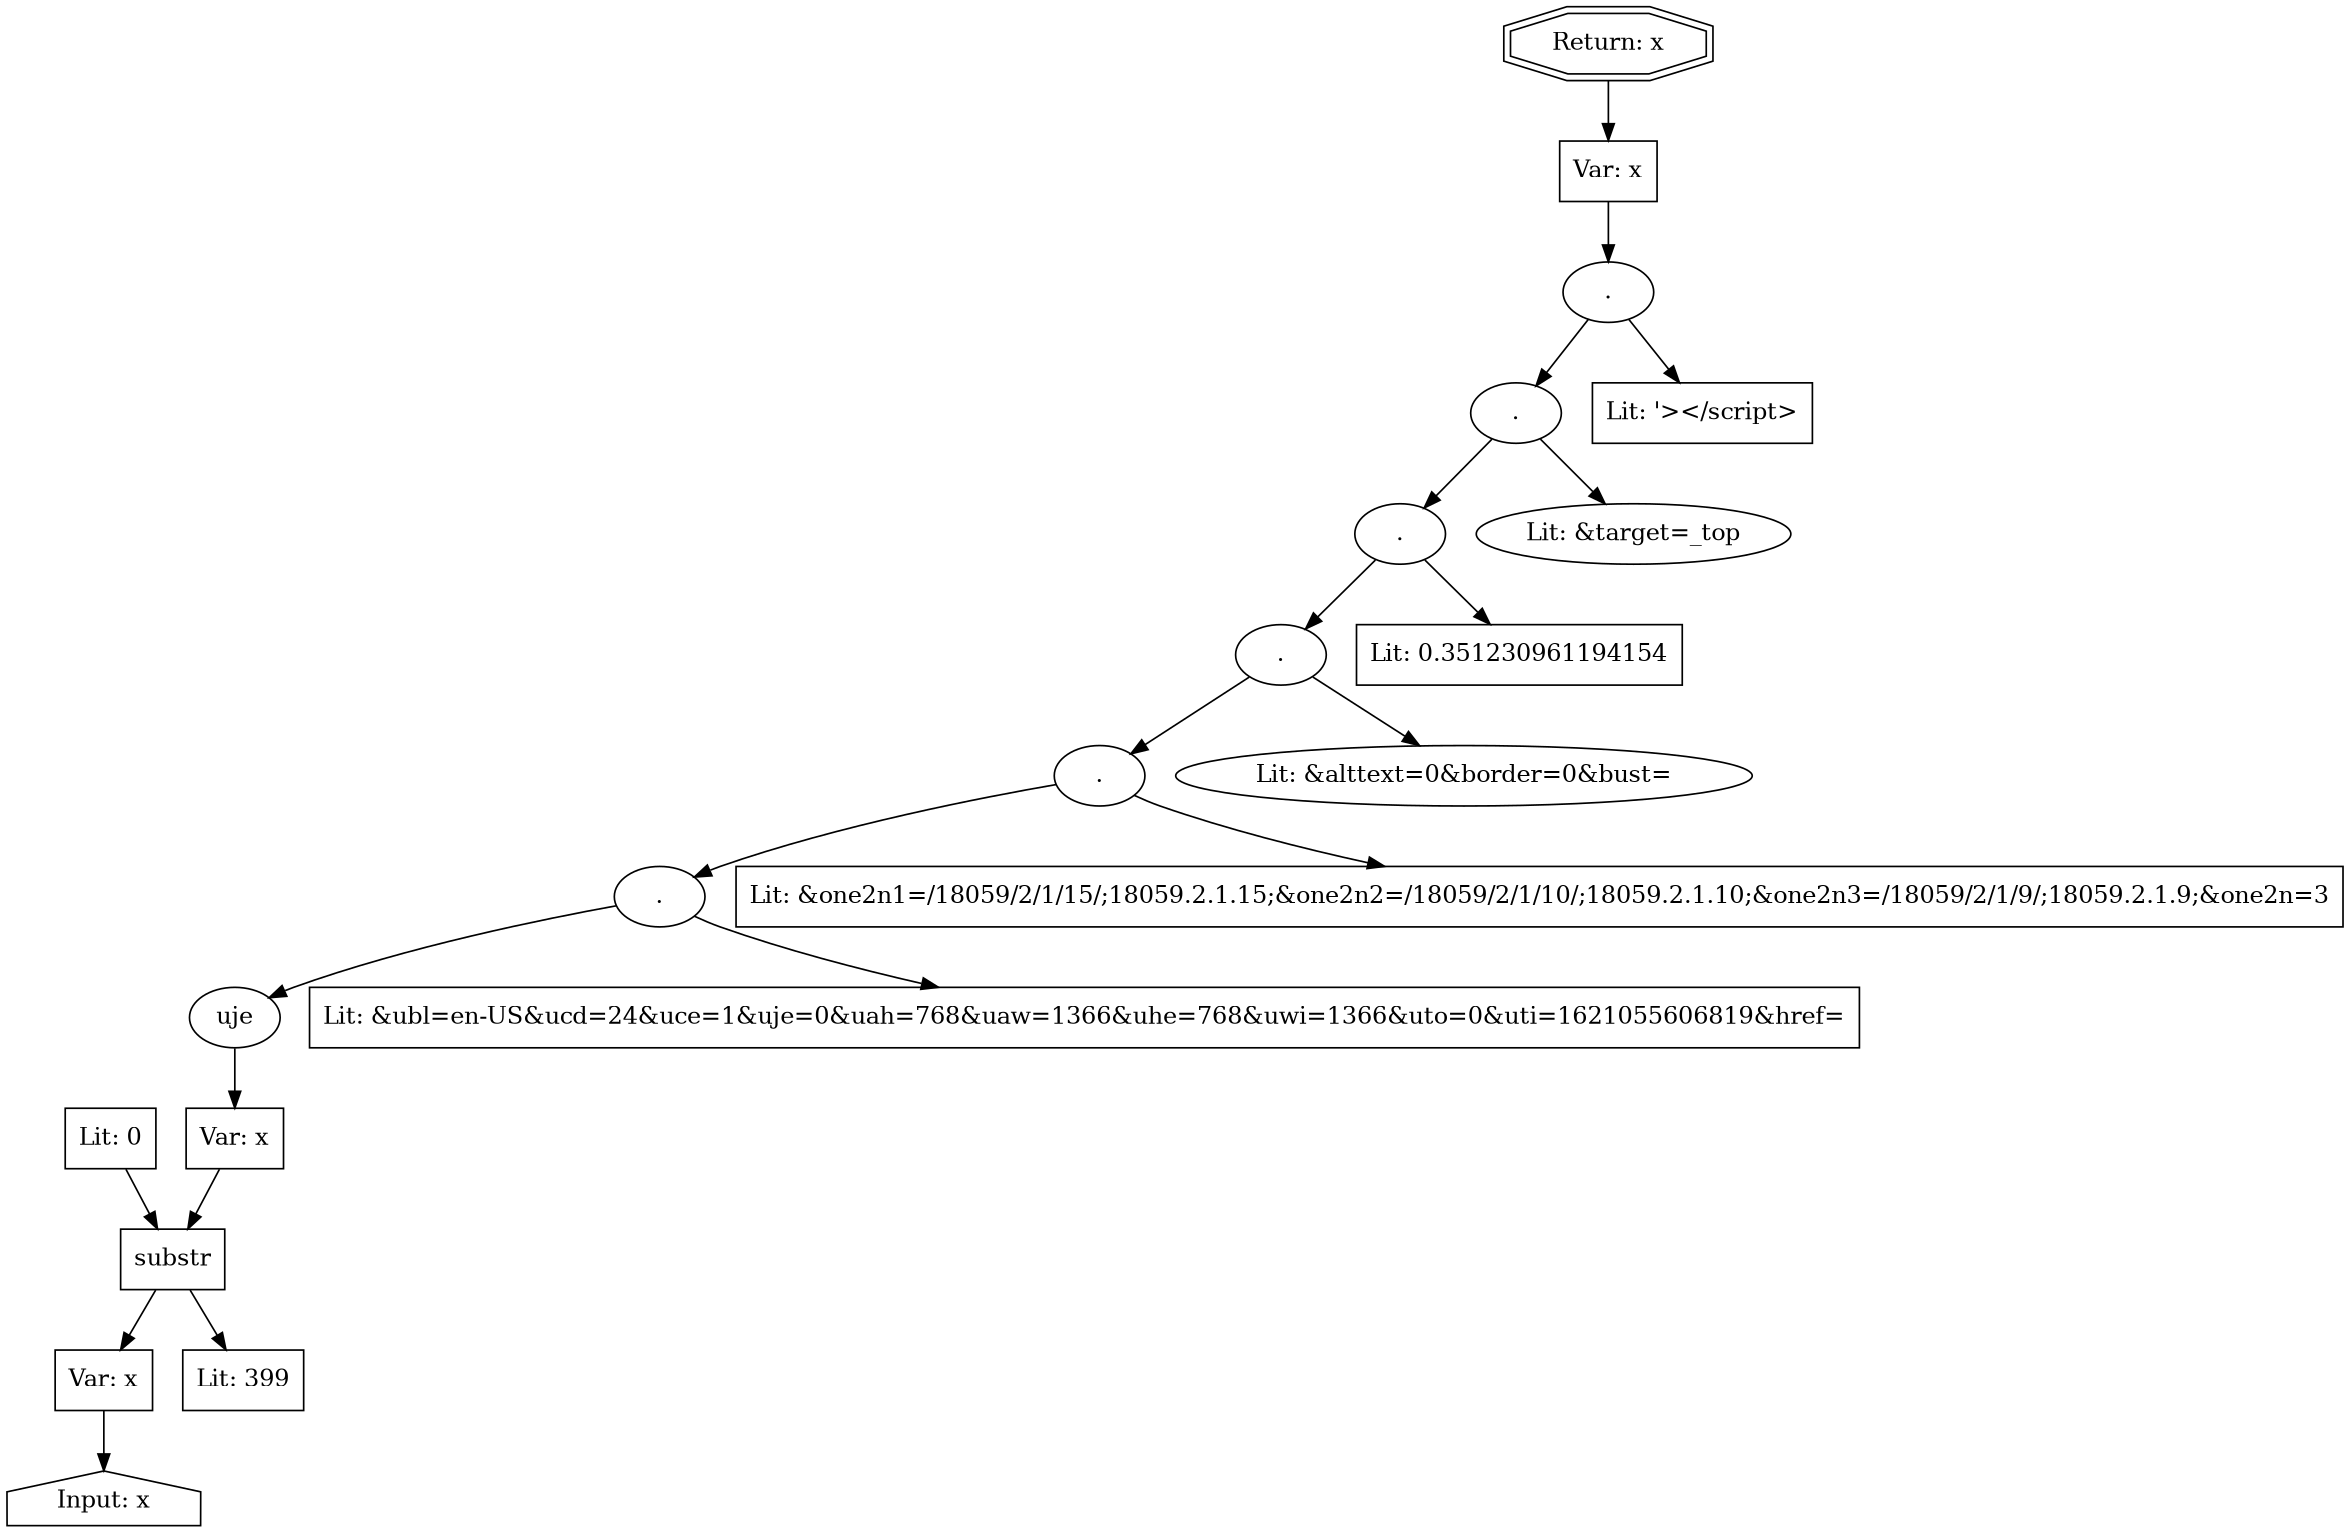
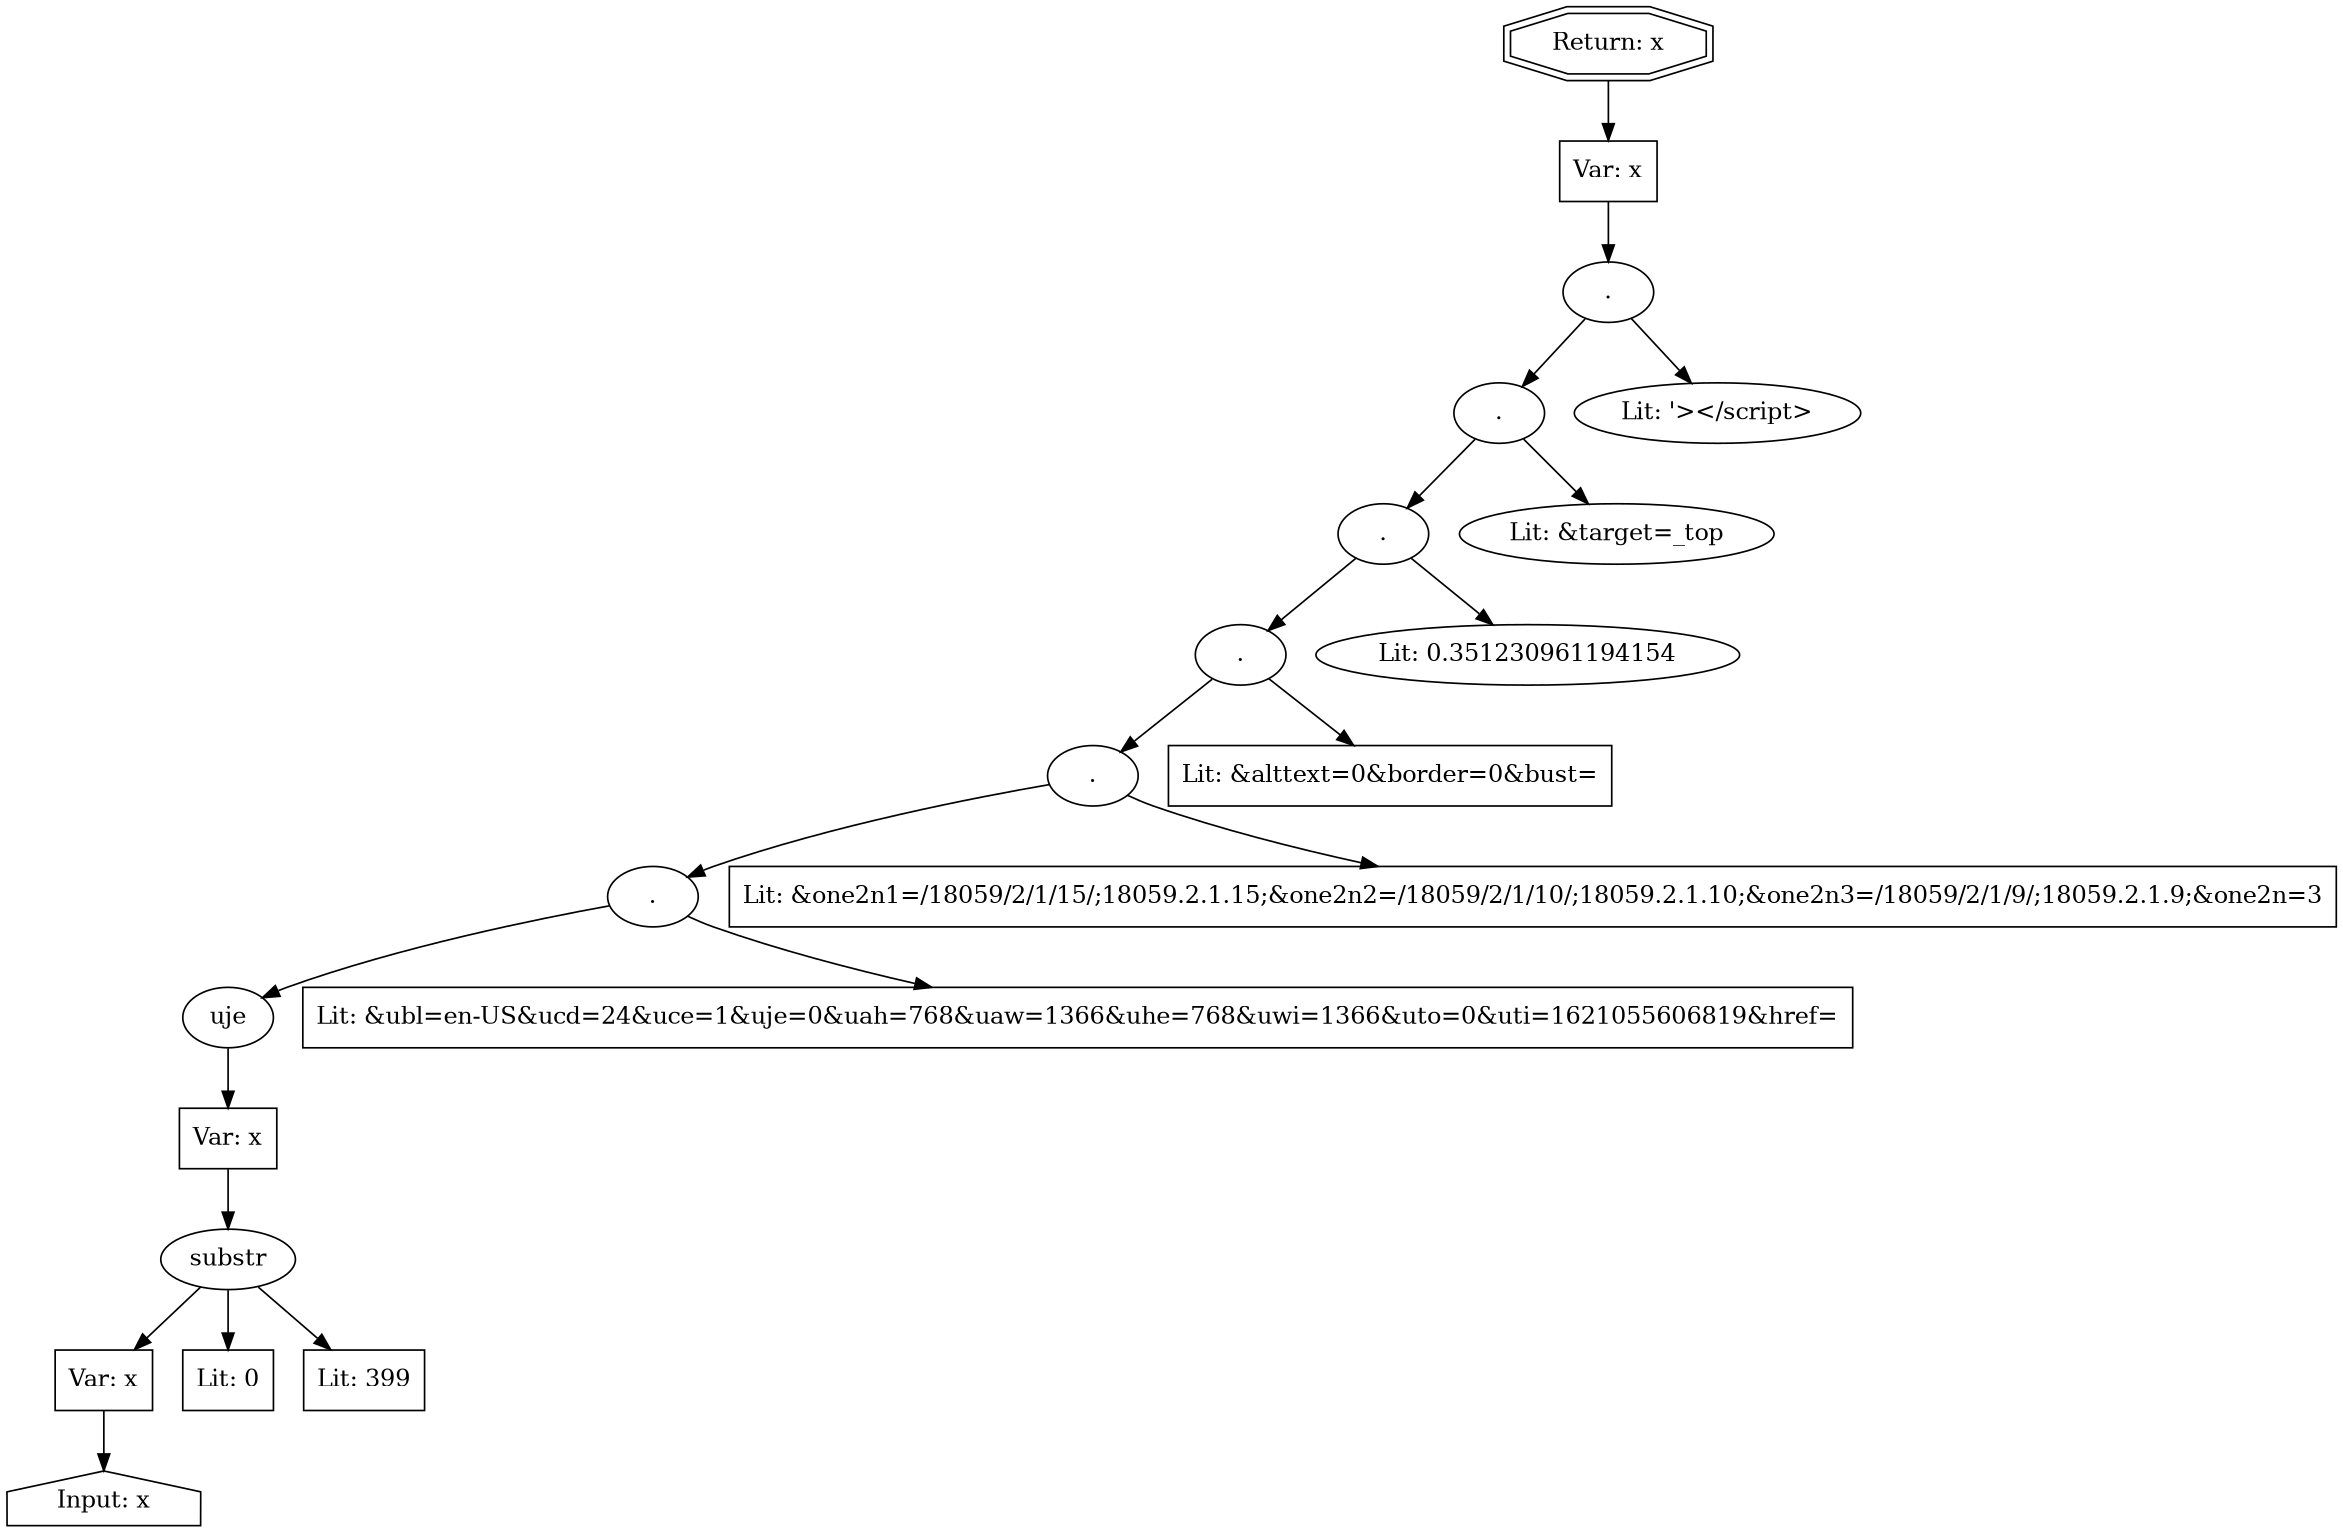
(1702, 413) -> (1717, 413)
(1519, 655) -> (1528, 655)
(1464, 776) -> (1390, 776)
(138, 1192) -> (228, 1312)
(173, 1259) -> (228, 1259)
